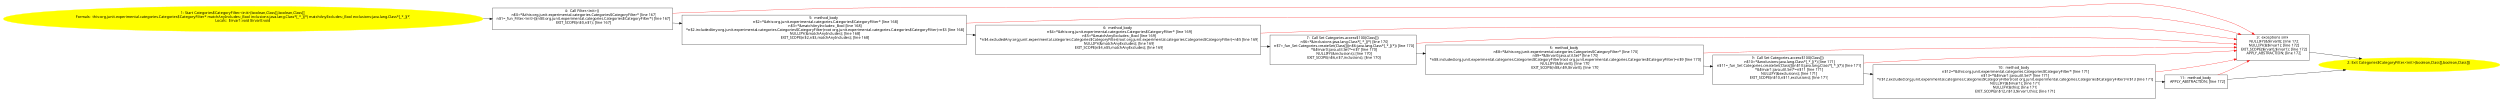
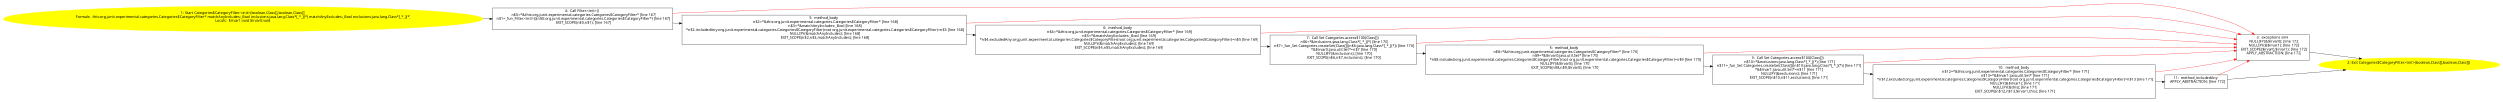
(2196, 82) -> (2196, 82)
